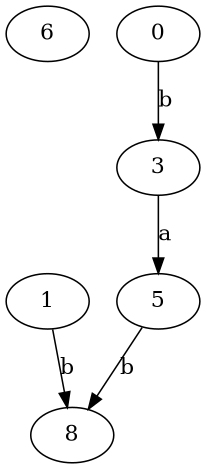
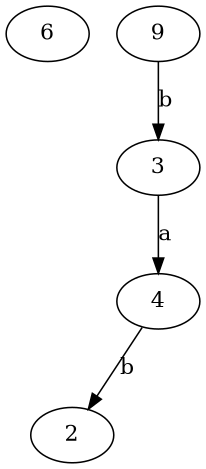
(158, 34) -> (158, 34)
(48, 301) -> none
(158, 301) -> (158, 301)
(72, 435) -> (72, 435)
